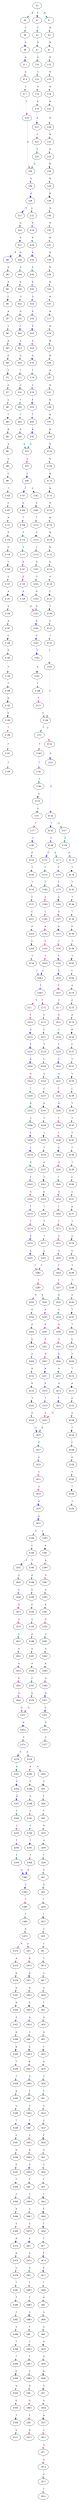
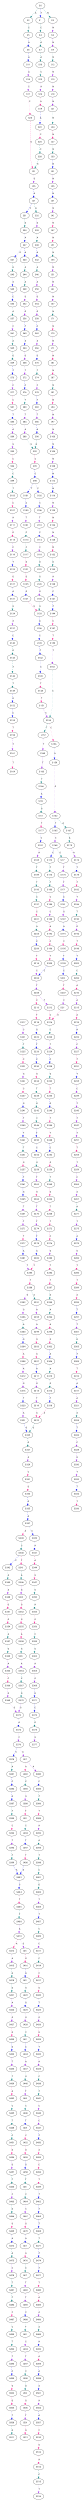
(43, 1014) -> (50, 1014)
